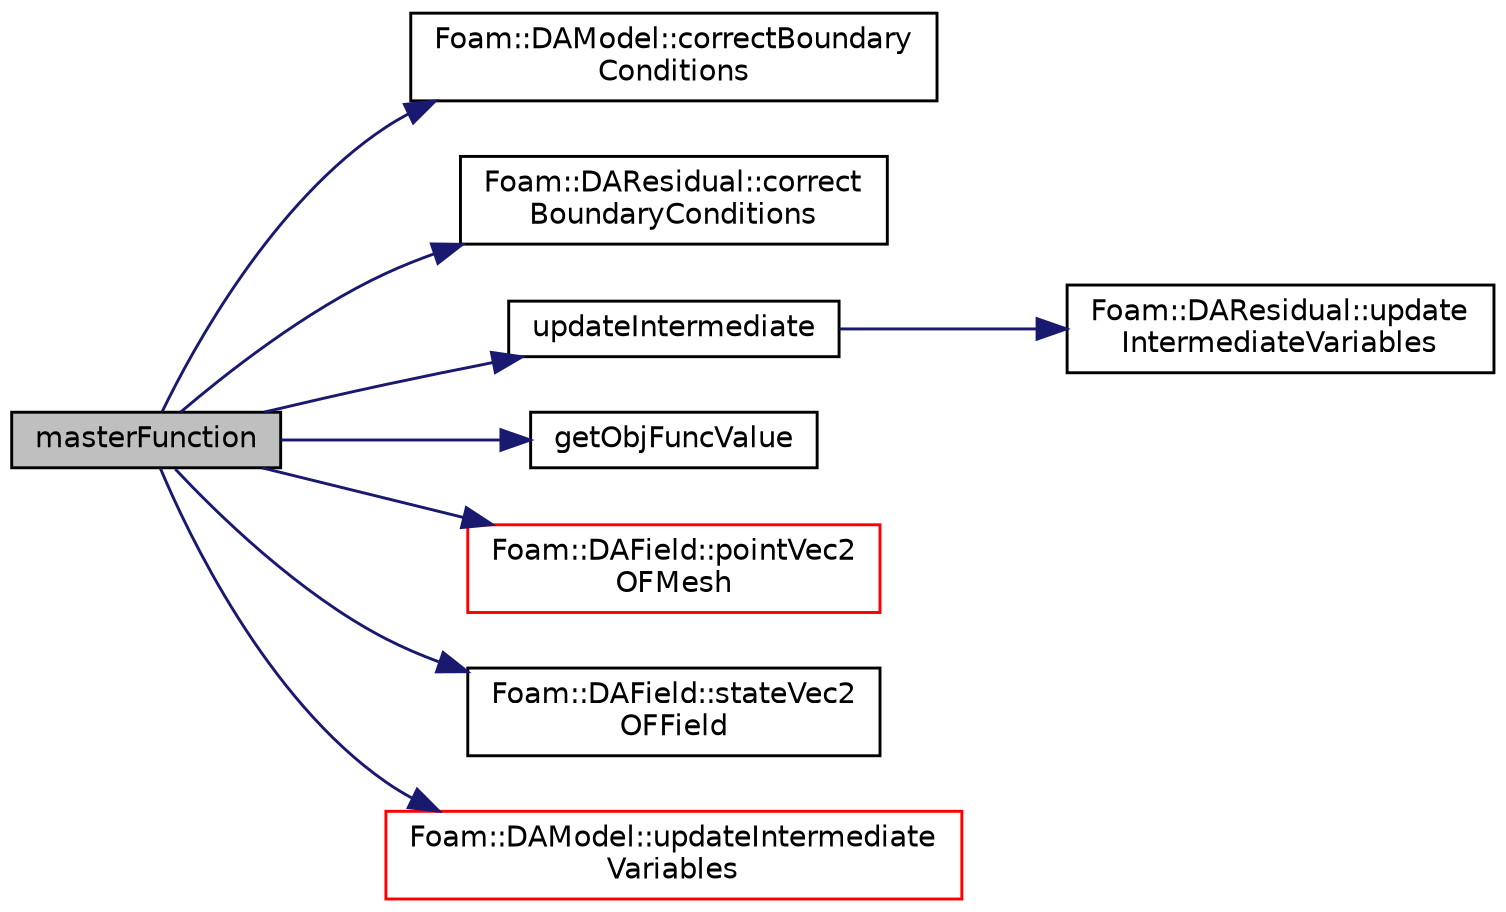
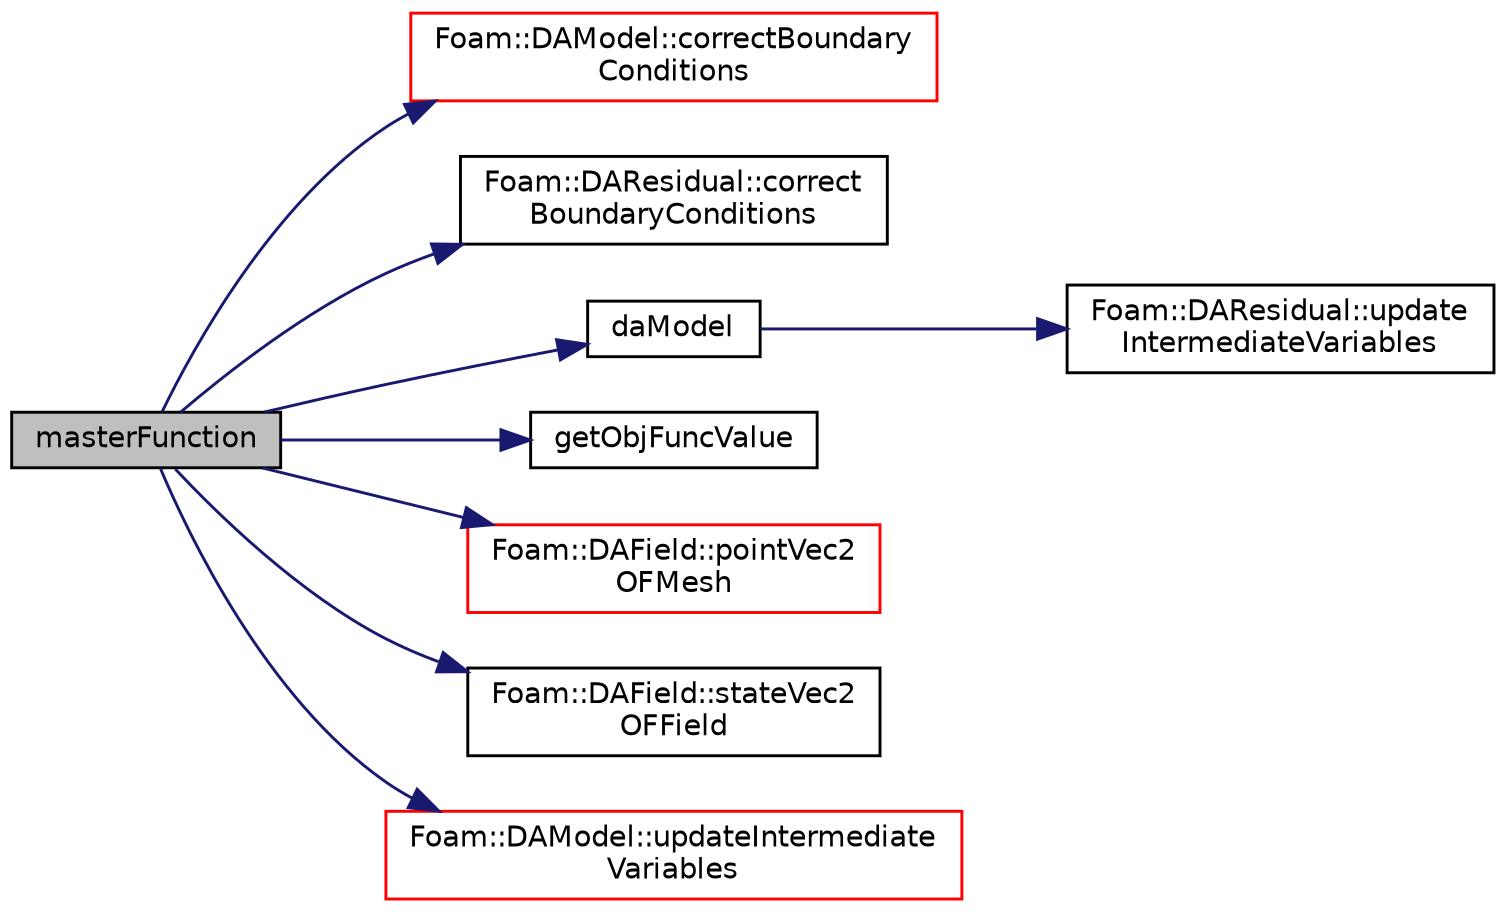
(674, 57) -> (674, 57)
(674, 329) -> (674, 329)
